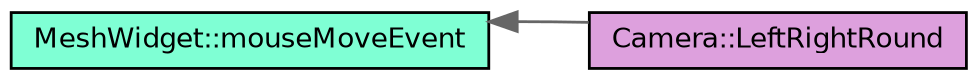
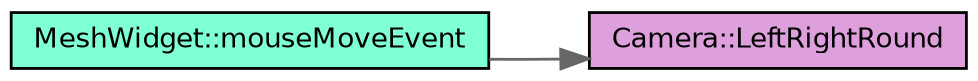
(553, 22) -> (525, 59)
